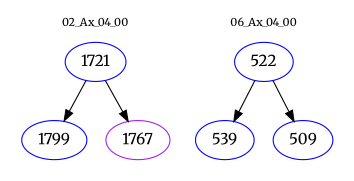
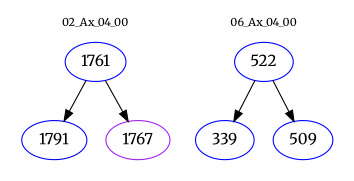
(96, 62) -> (96, 62)
(54, 140) -> (54, 140)
(225, 140) -> (225, 140)
